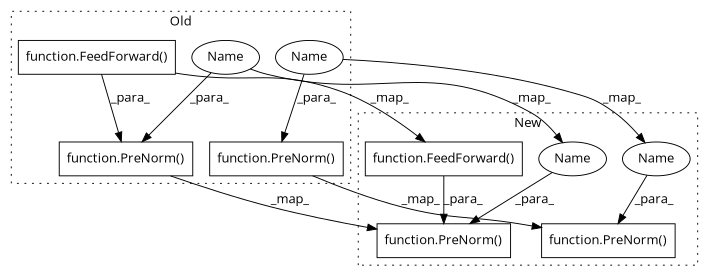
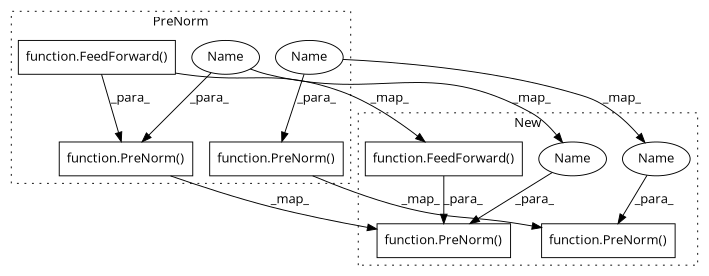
(181, 22) -> (181, 22)
